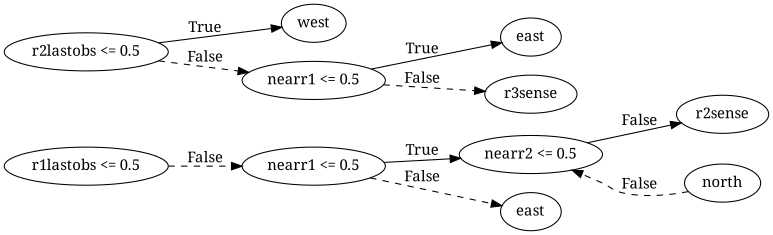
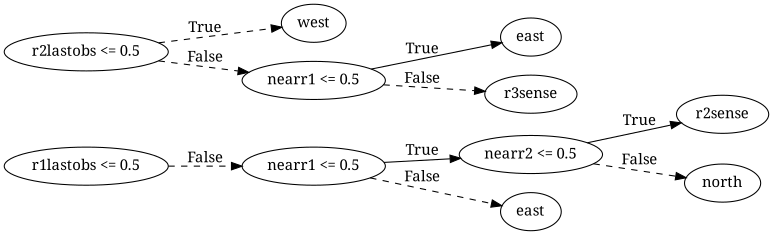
(215, 36) -> (215, 36)
(639, 121) -> (639, 121)
(633, 195) -> (635, 170)
